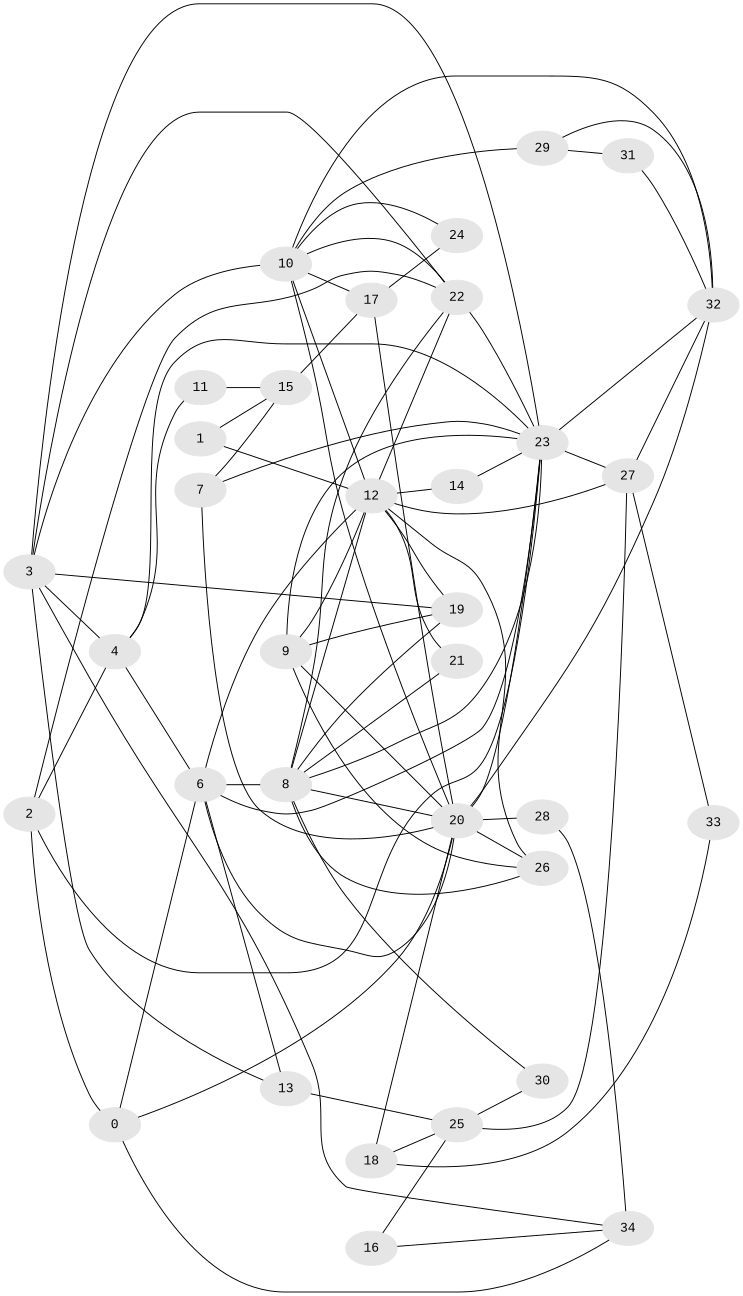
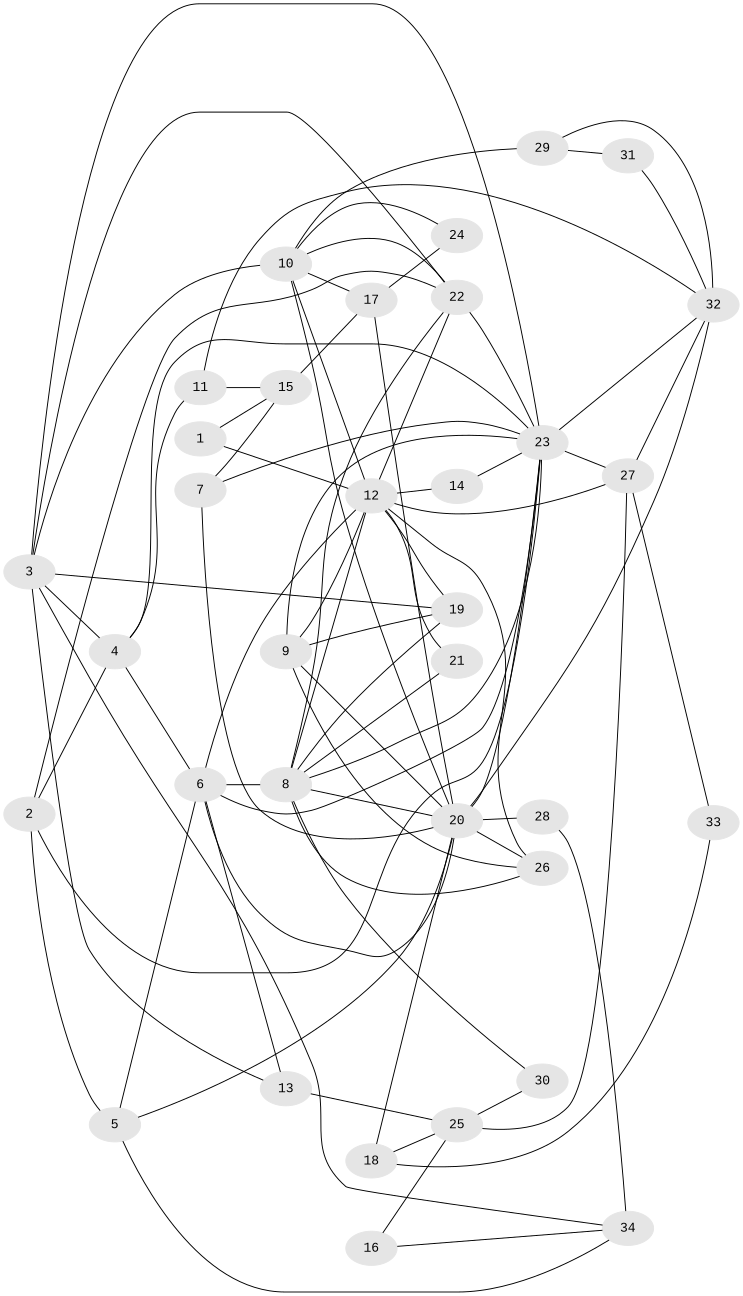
(529, 76) -> (410, 186)
(115, 1125) -> (115, 1125)
